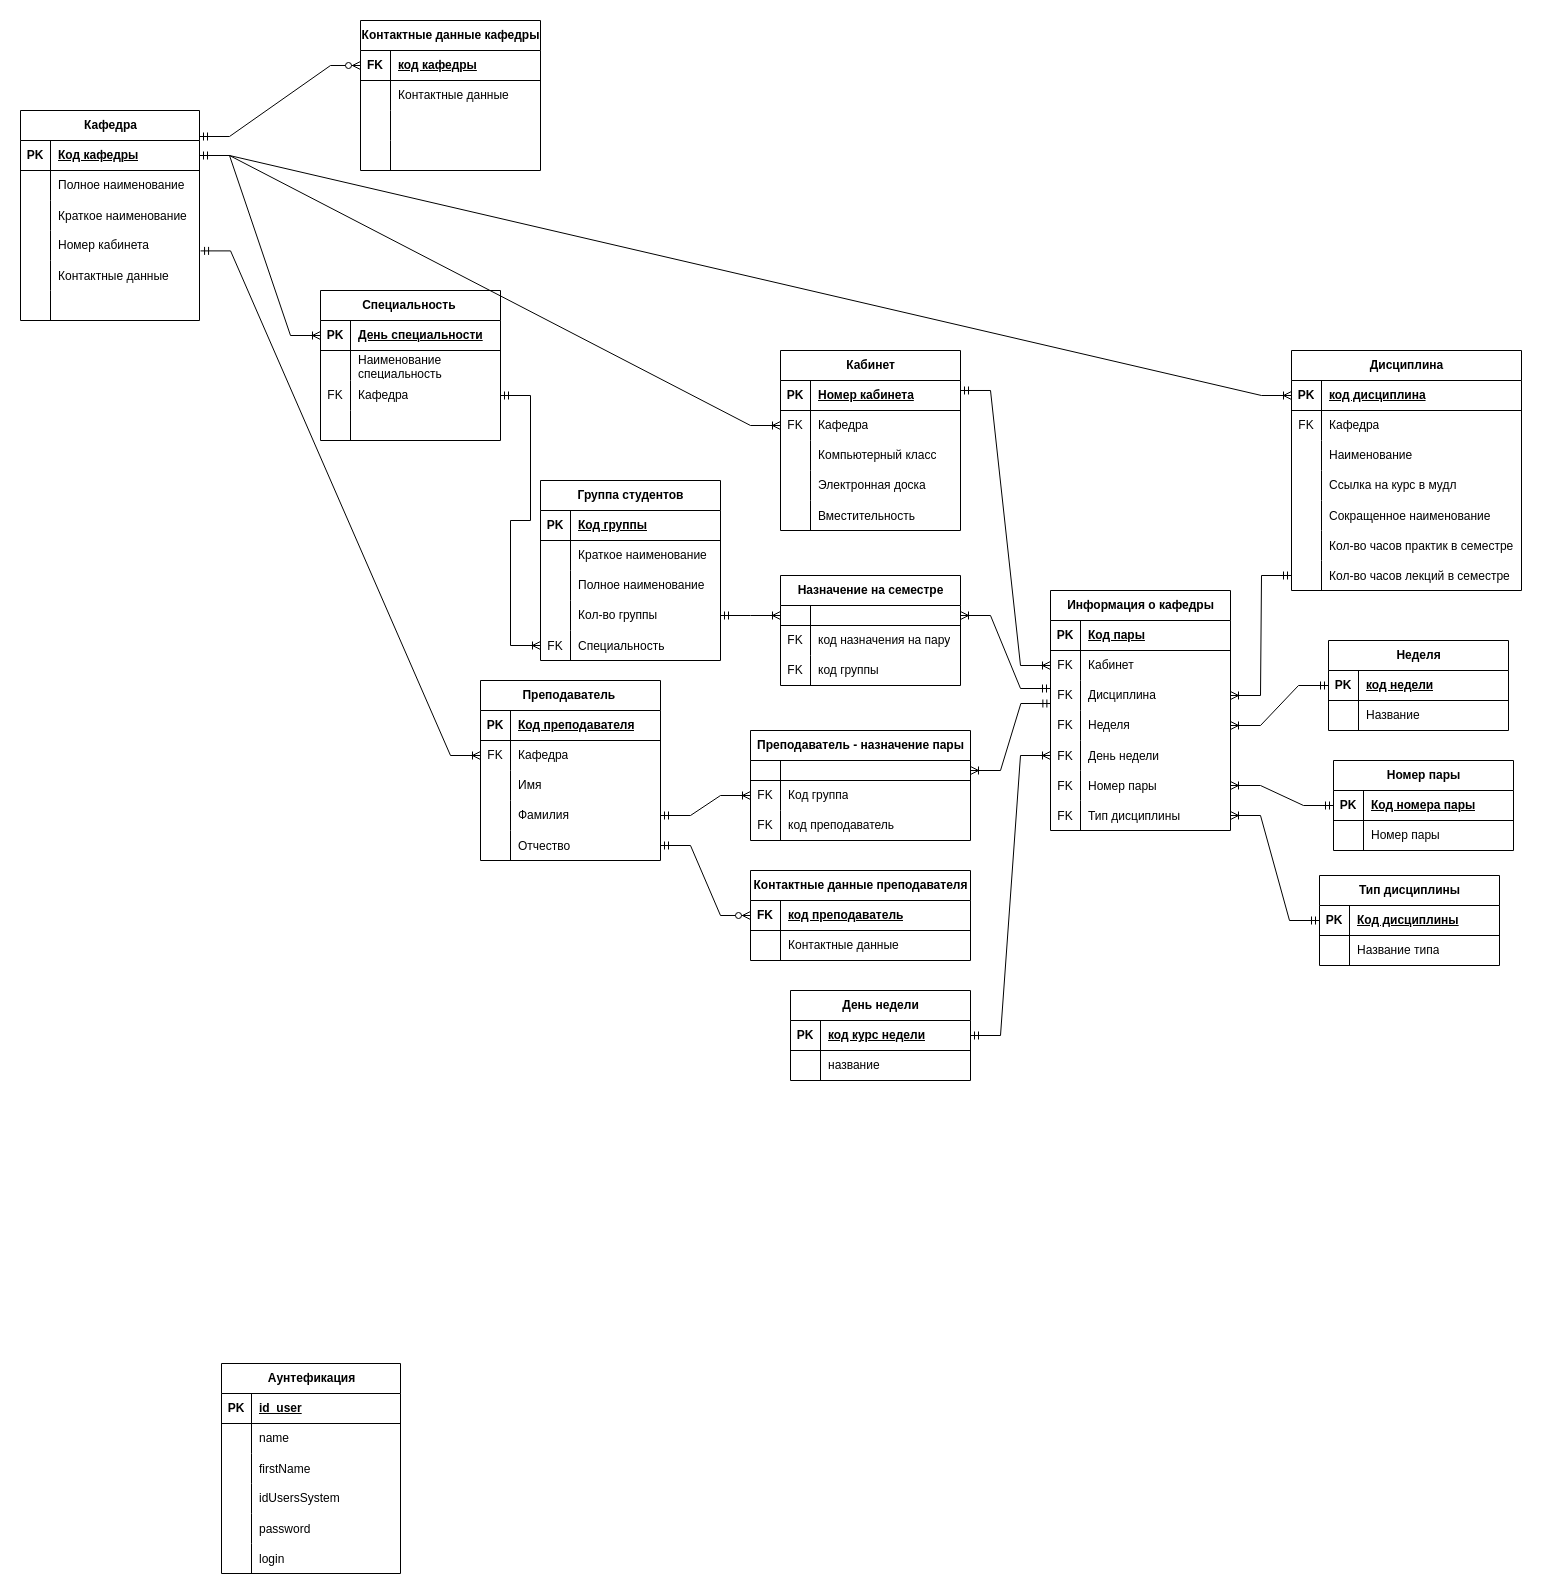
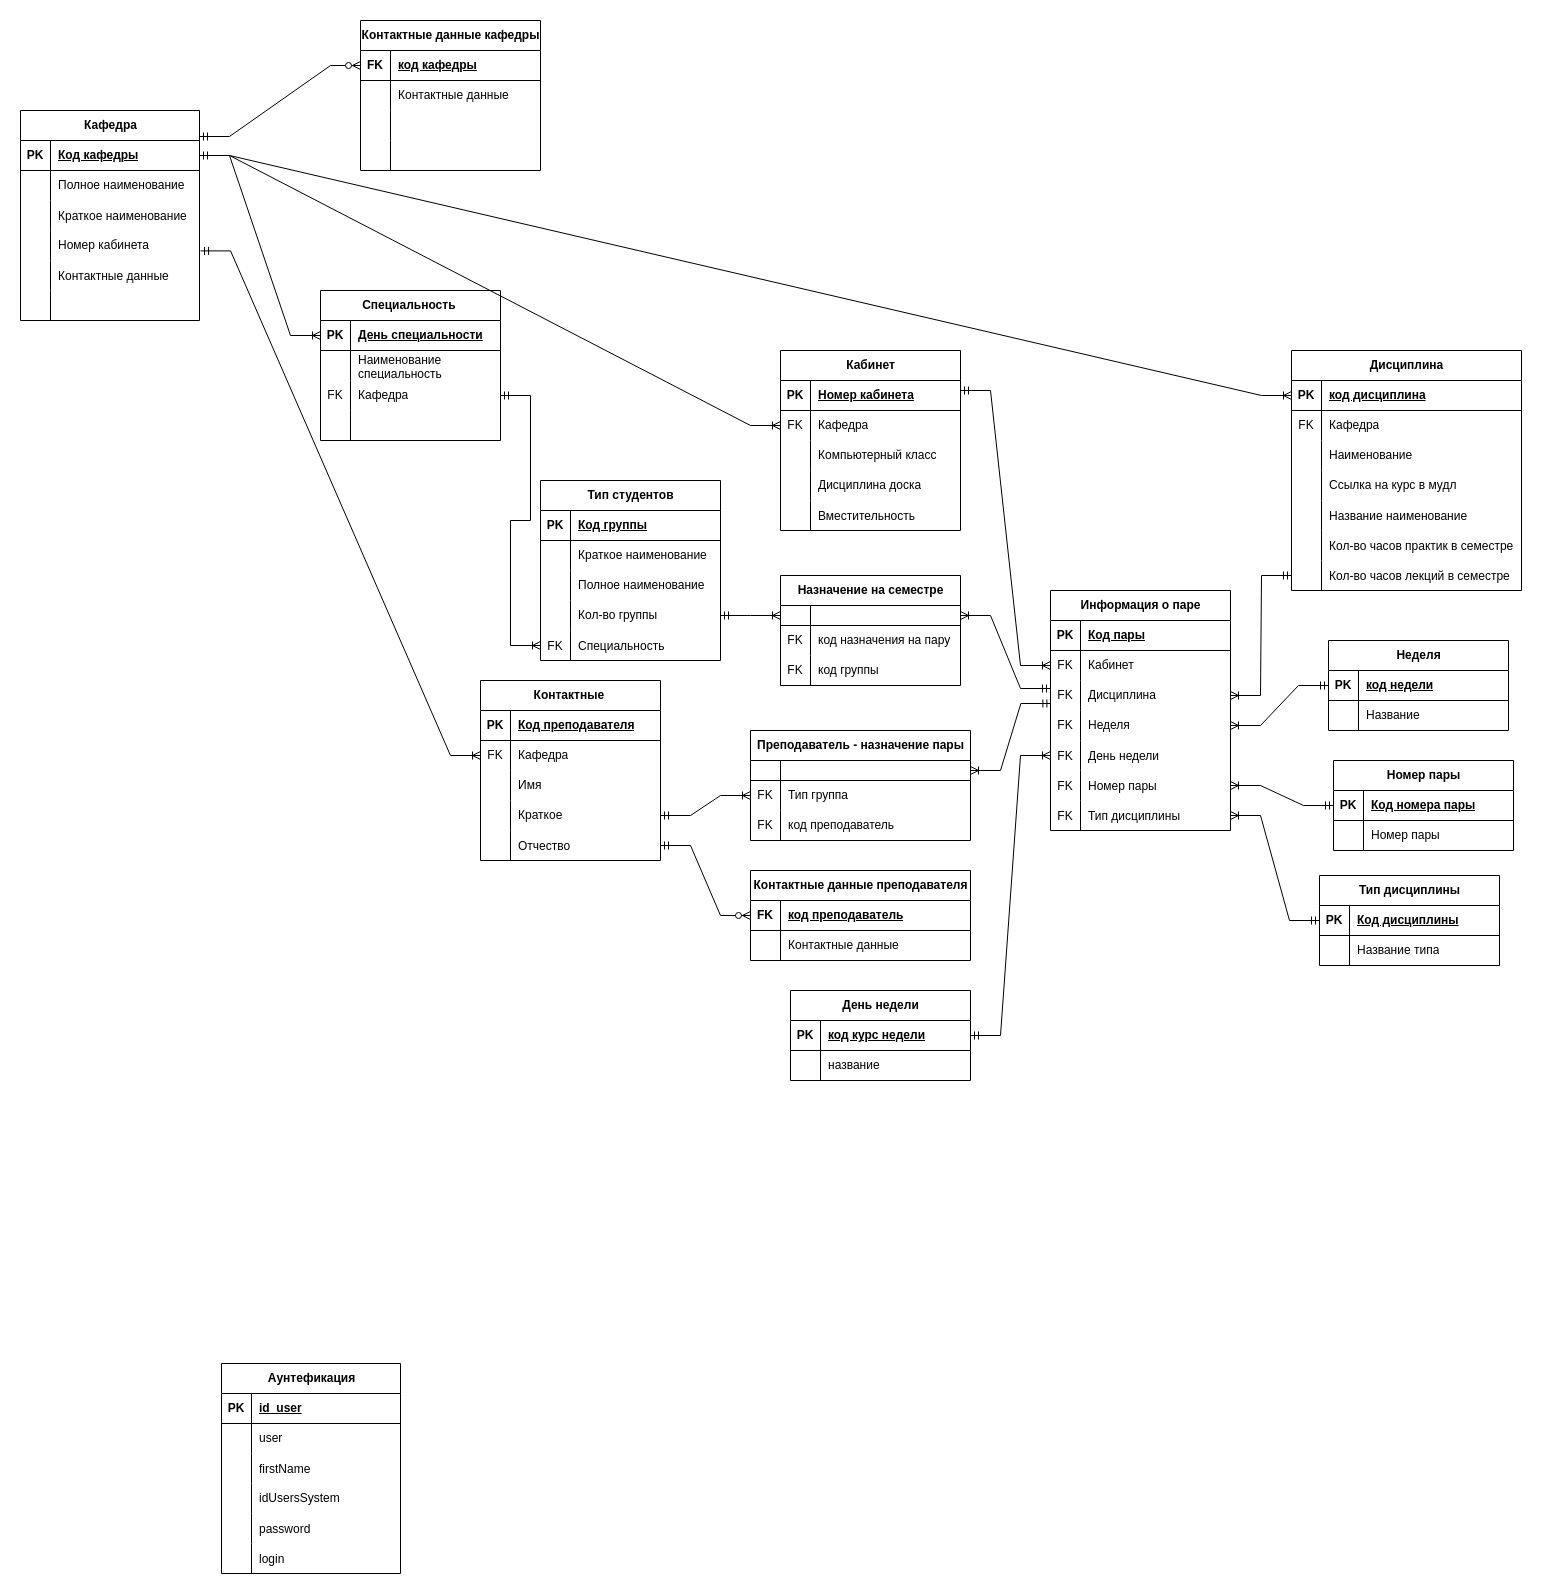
(874, 486) -> (871, 486)
(631, 496) -> (631, 496)
(1408, 516) -> (1398, 516)
(1141, 606) -> (1141, 606)
(571, 696) -> (571, 696)
(821, 796) -> (821, 796)
(542, 816) -> (542, 816)
(273, 1439) -> (273, 1439)
